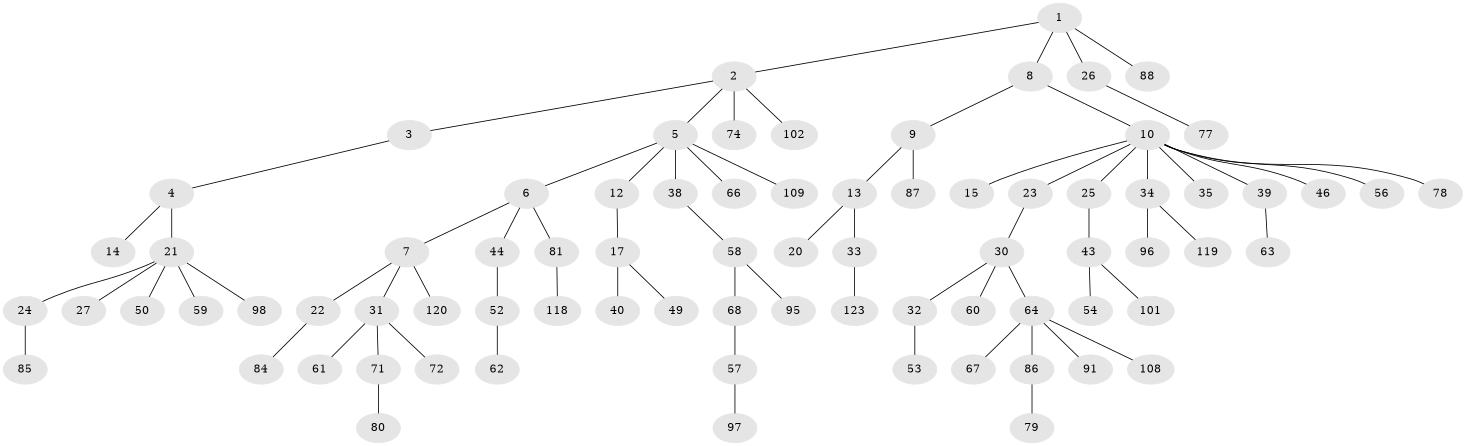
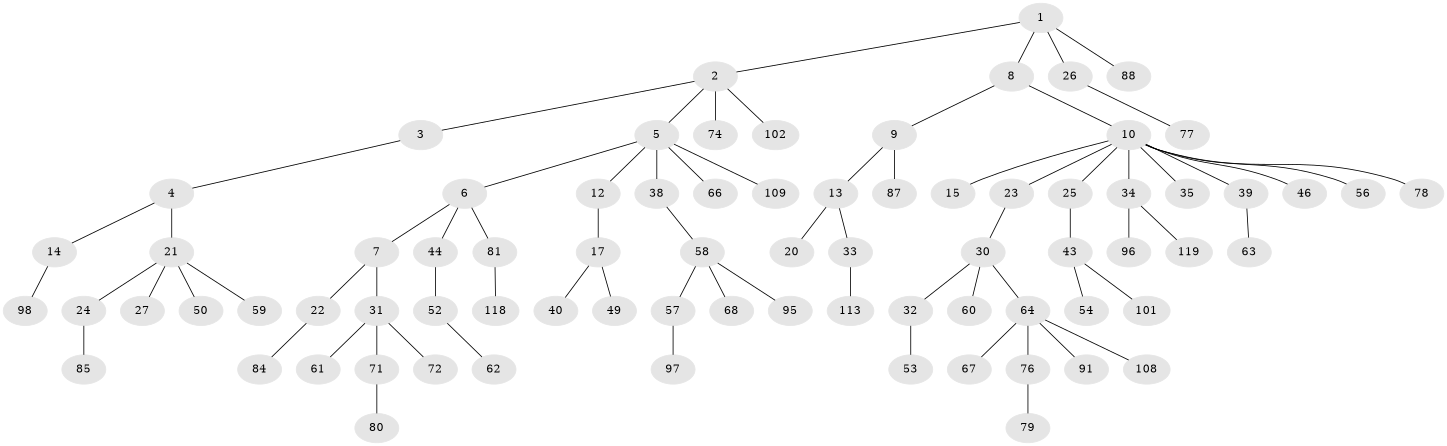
(216, 282) -> (40, 282)
(437, 311) -> none
(855, 311) -> (851, 311)
(735, 340) -> (688, 282)
(1032, 370) -> (1028, 370)
